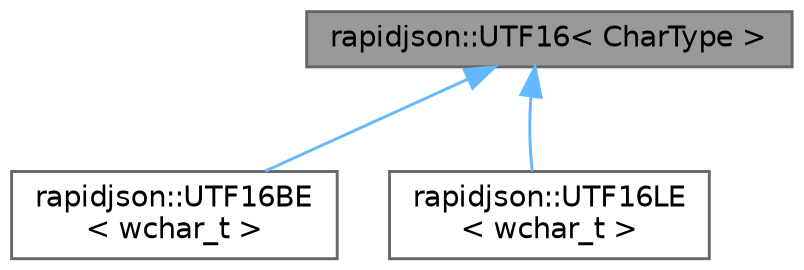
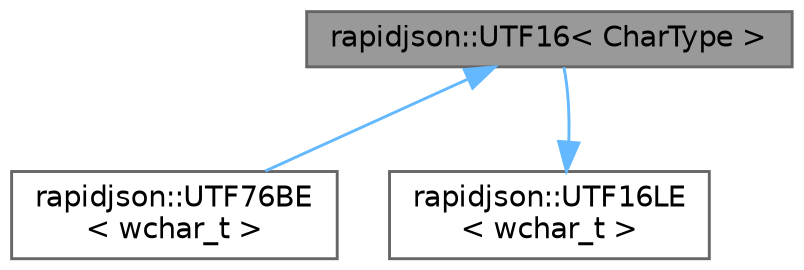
(530, 134) -> (568, 104)
(174, 215) -> (174, 215)
